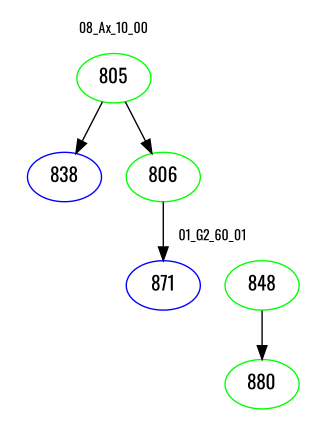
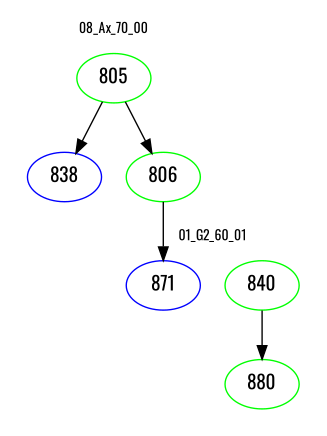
(114, 30) -> (114, 30)
(262, 285) -> (262, 285)
